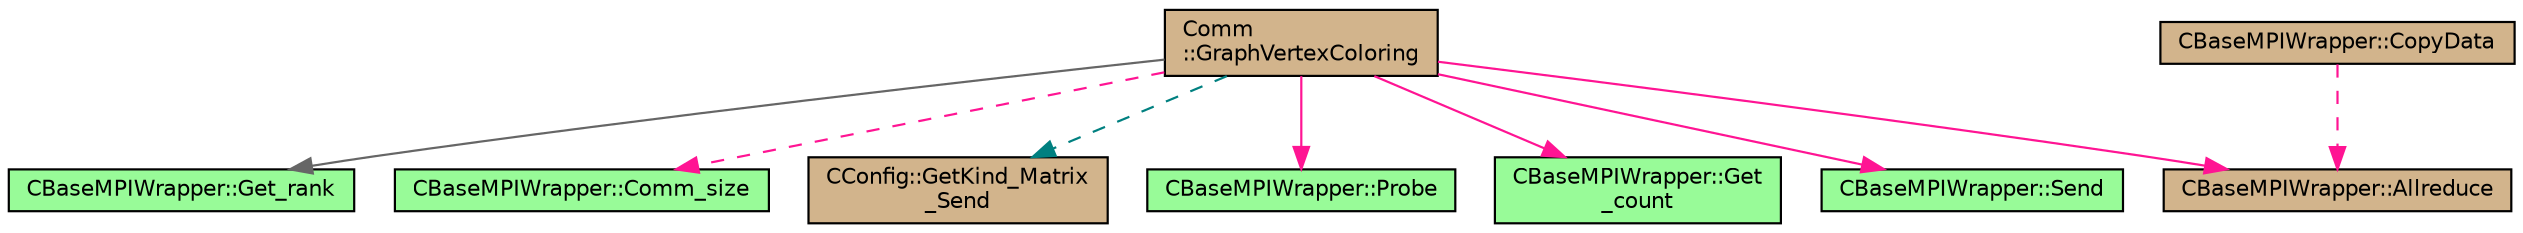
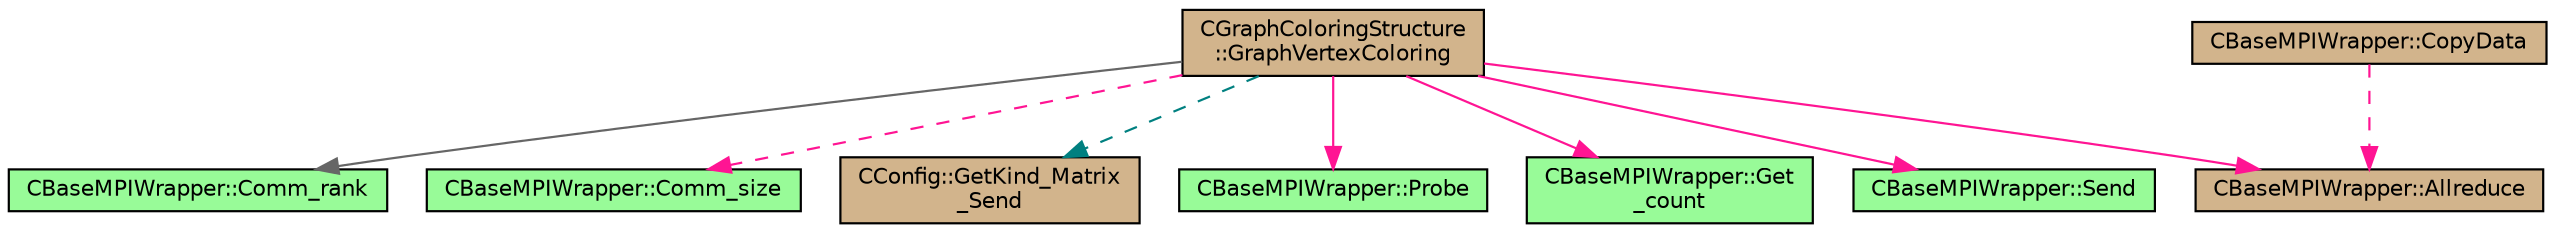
(1301, 43) -> (1333, 43)
(182, 190) -> (198, 190)
